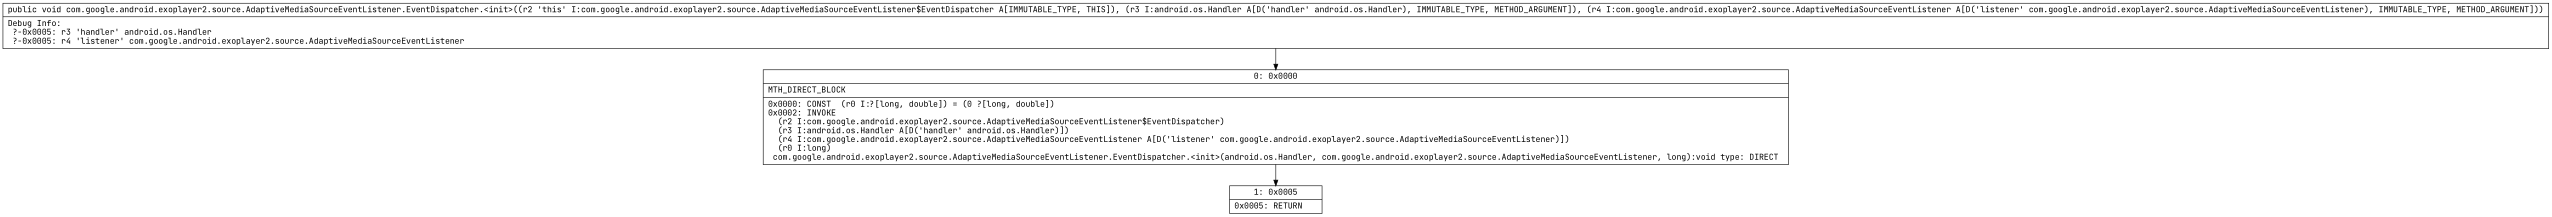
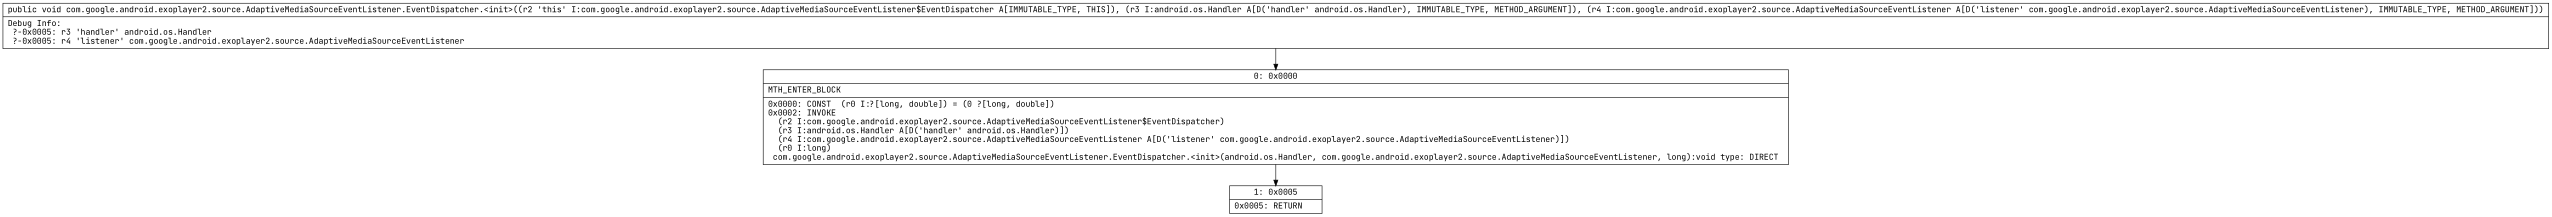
(807, 90) -> (804, 90)
